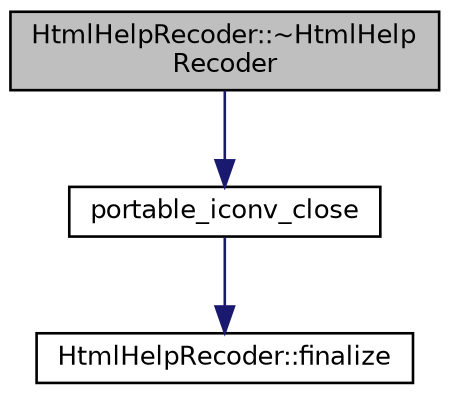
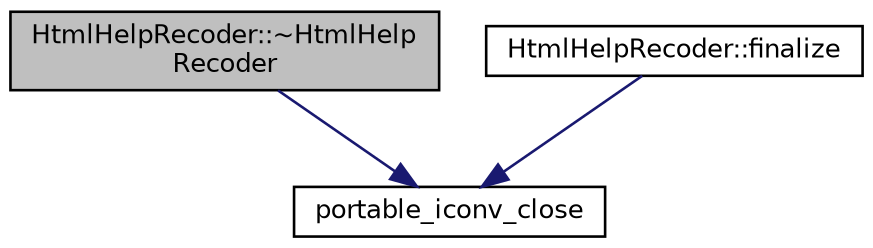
(225, 272) -> (573, 124)
